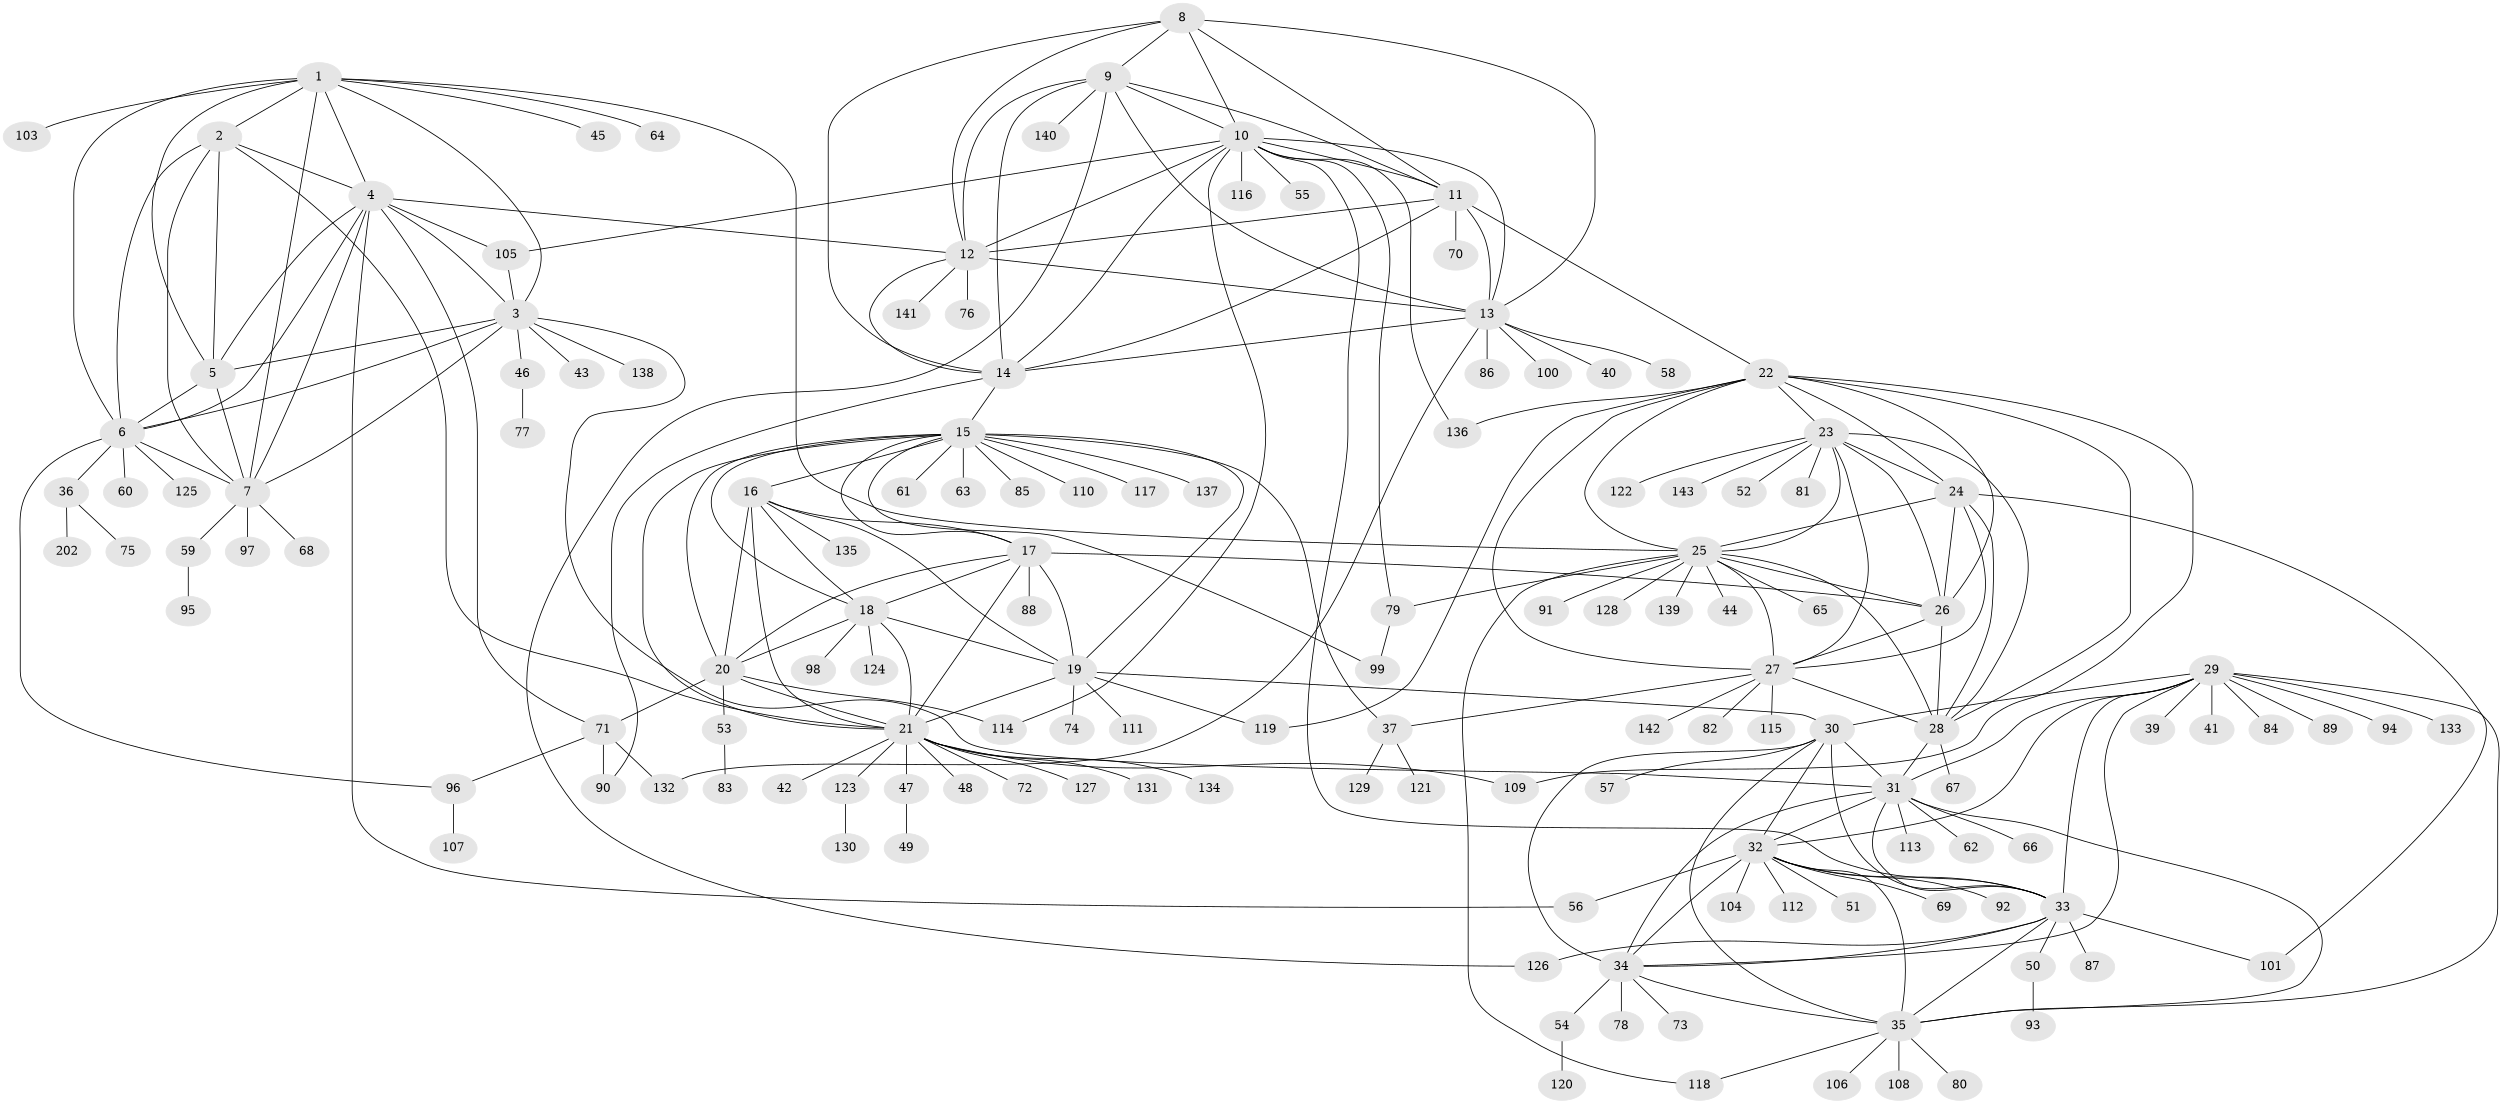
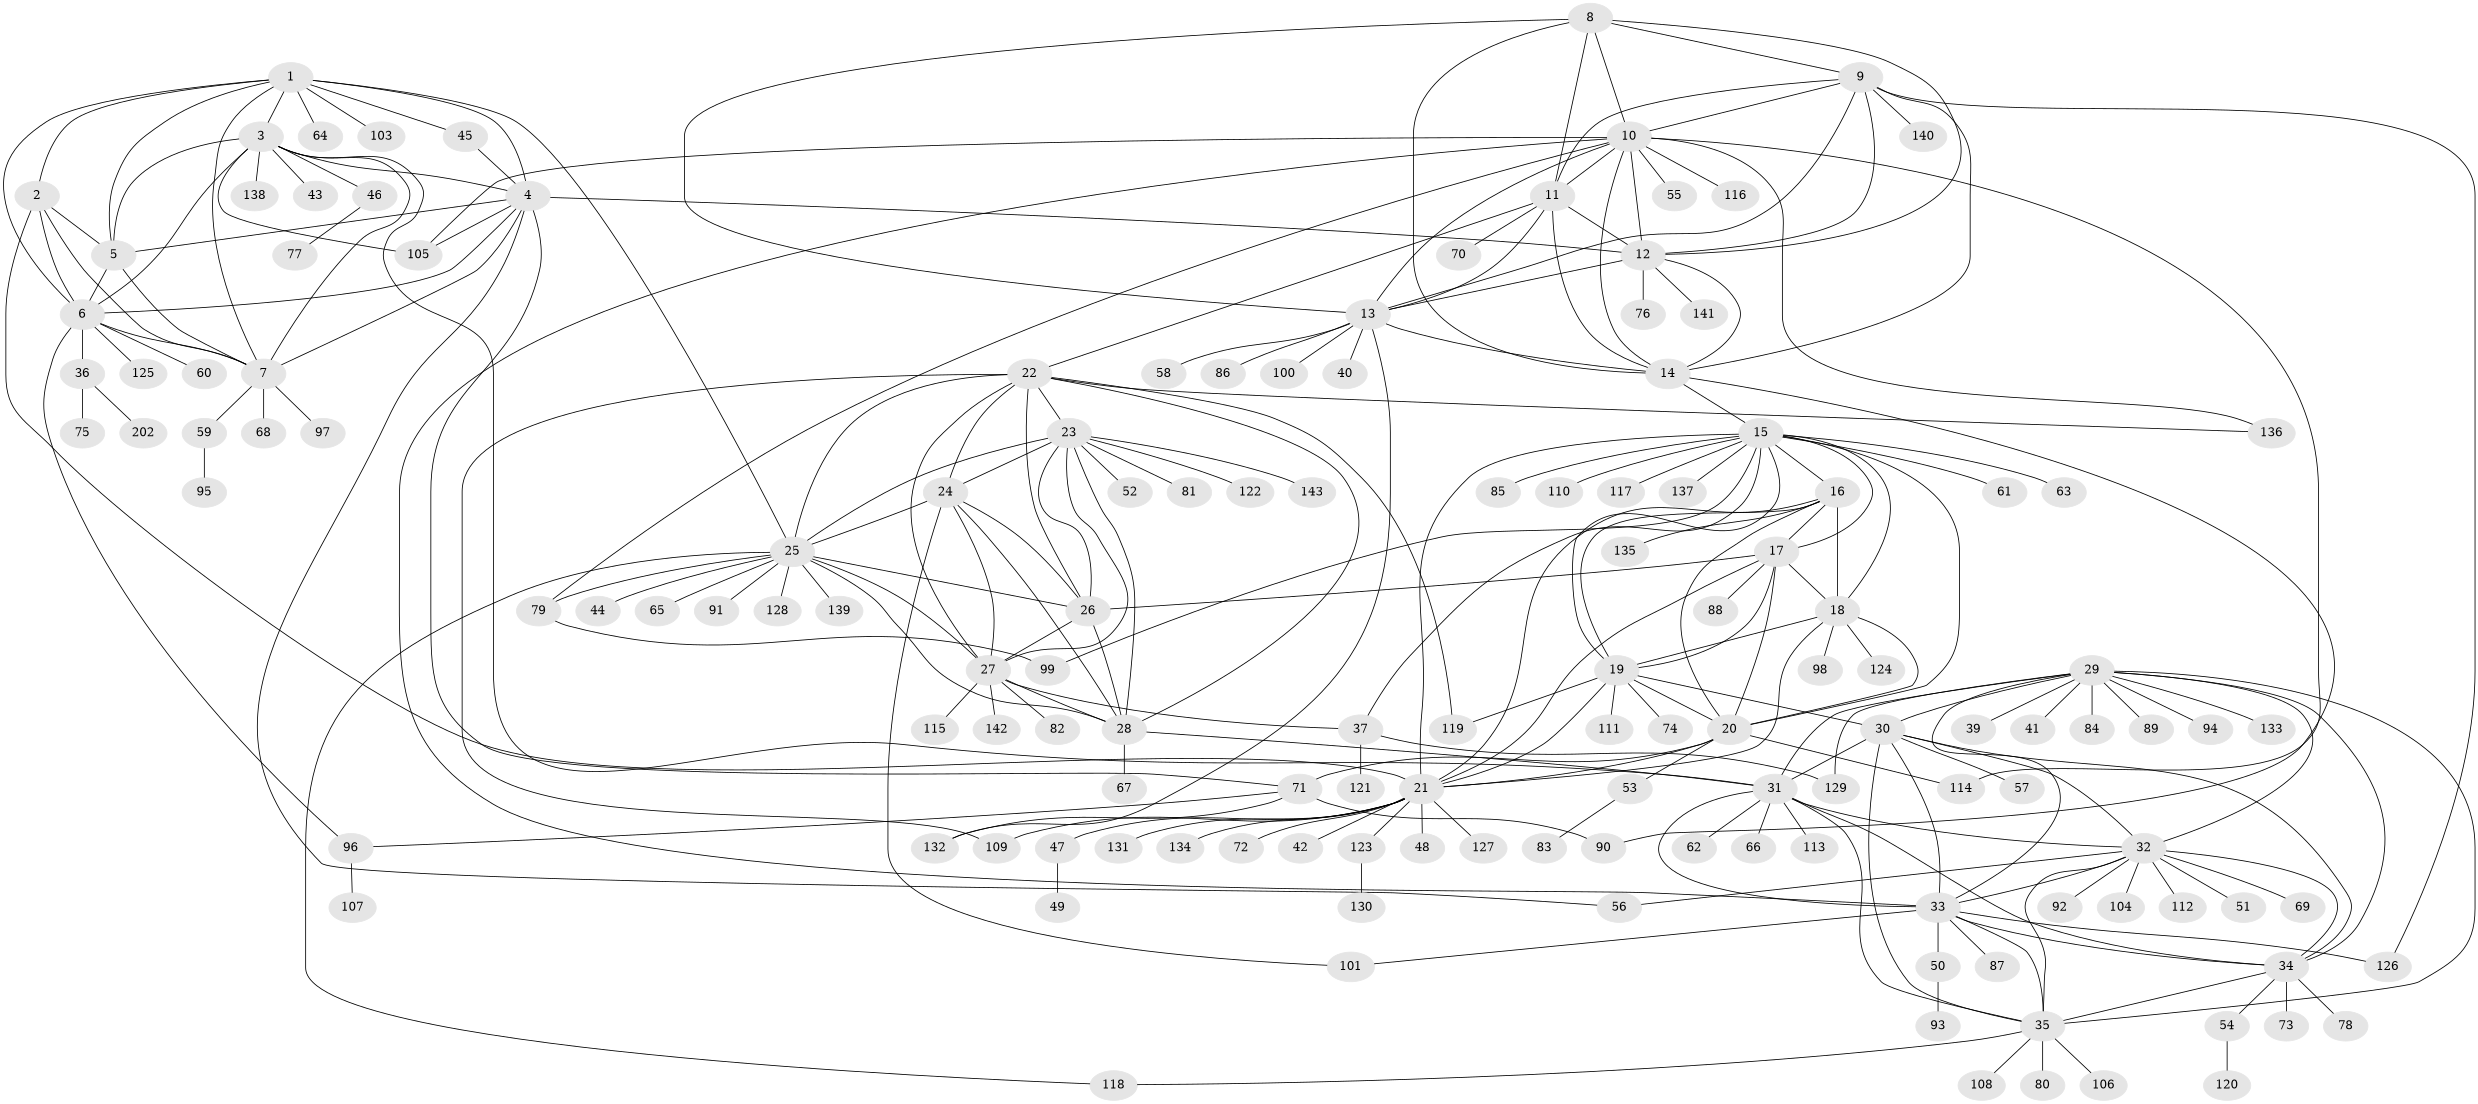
(295, 166) -> (497, 166)
none -> (1929, 694)
none -> (1673, 700)
